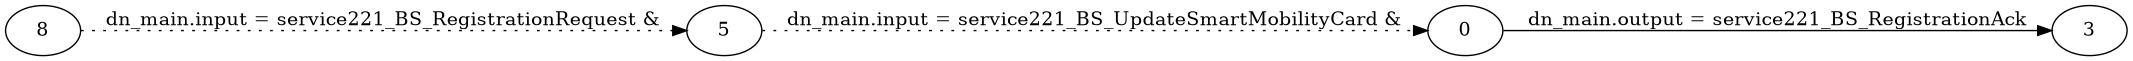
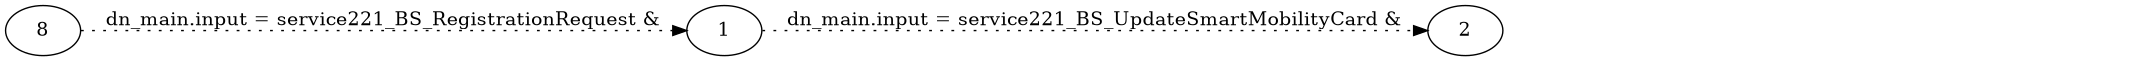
(724, 31) -> (724, 31)
(1465, 31) -> (1465, 31)
(2090, 31) -> none
